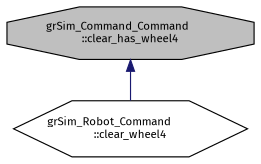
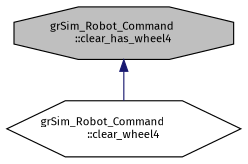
(131, 33) -> (124, 33)
